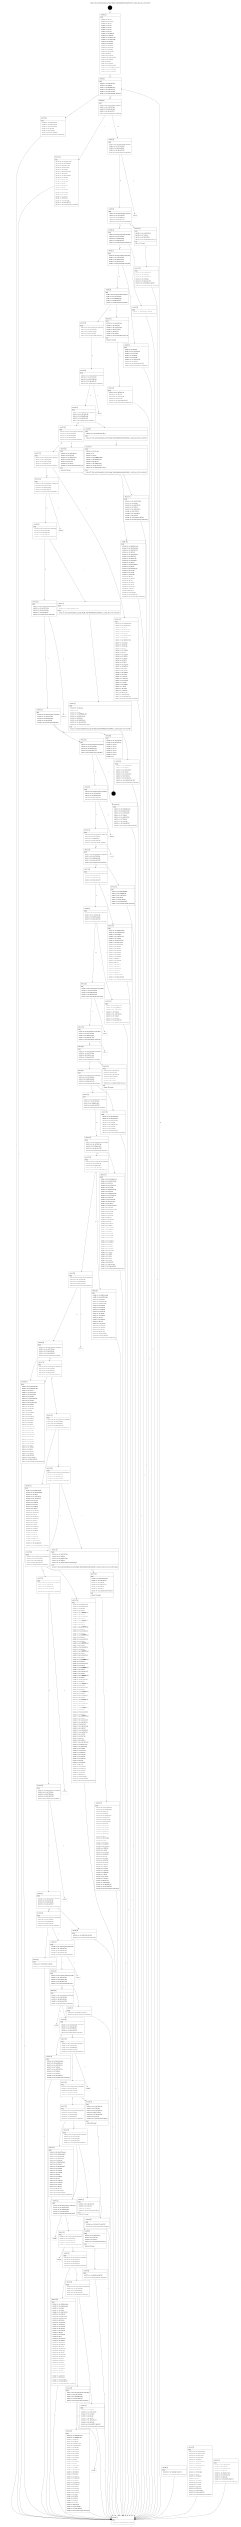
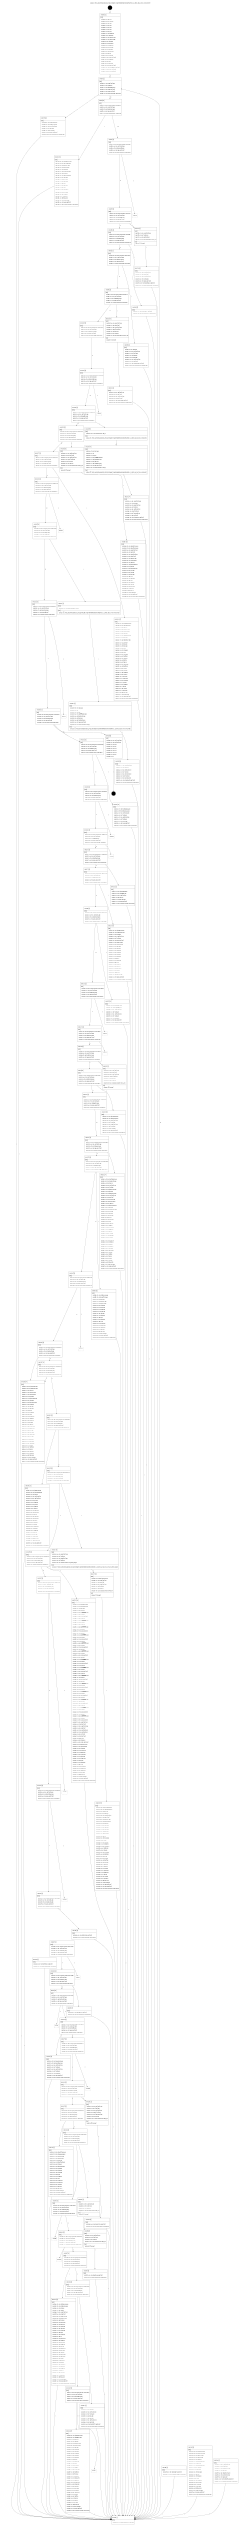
(49, 1920) -> none
